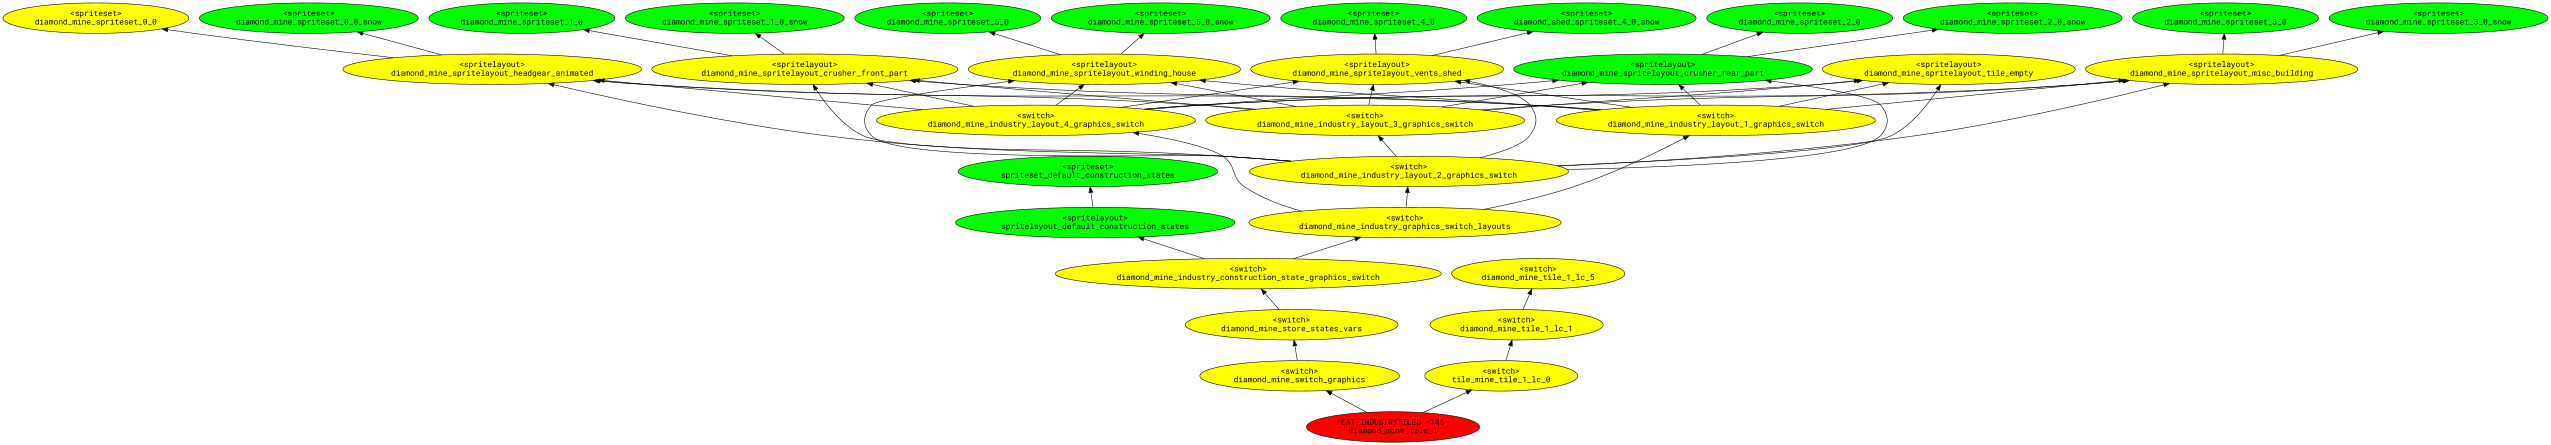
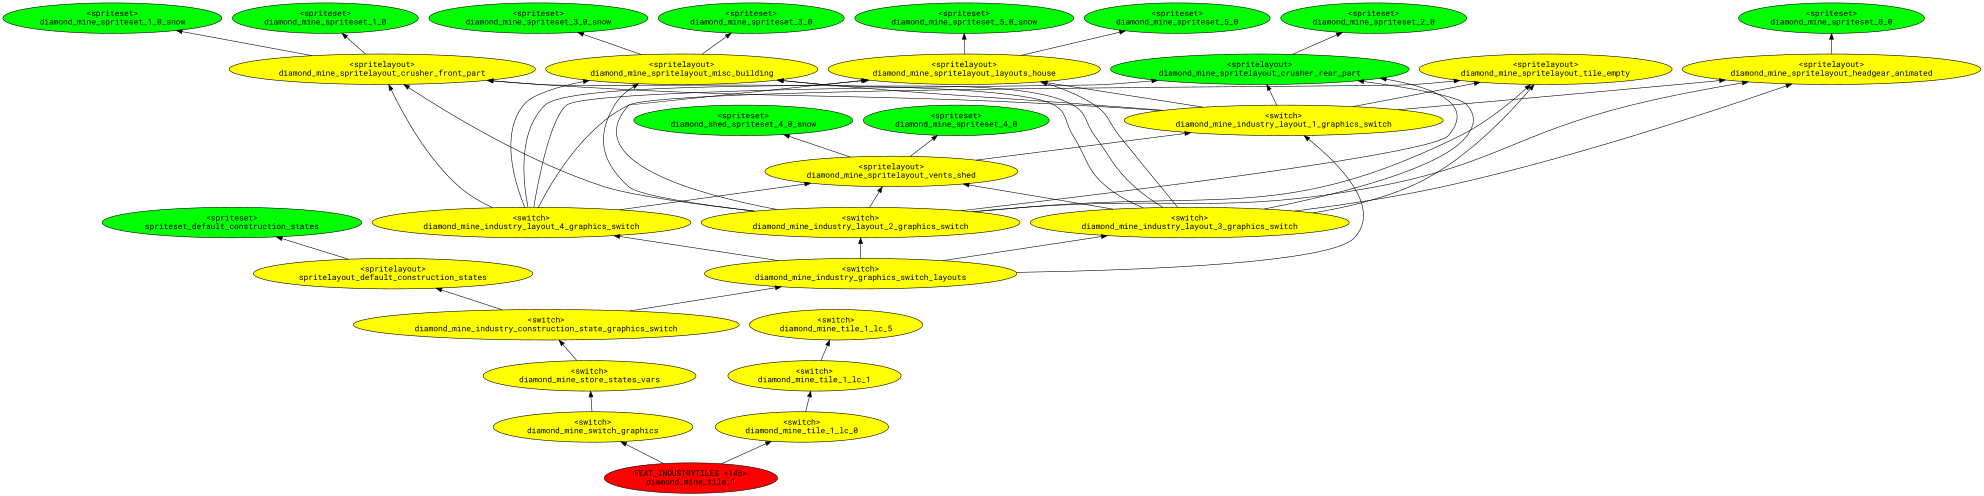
(96, 18) -> (1832, 18)
(309, 18) -> none
(2013, 18) -> none
(1104, 69) -> (964, 69)
(763, 95) -> none
(1576, 99) -> (1075, 147)
(1389, 148) -> (1022, 249)
(1095, 223) -> (393, 274)
(1501, 376) -> (802, 427)
